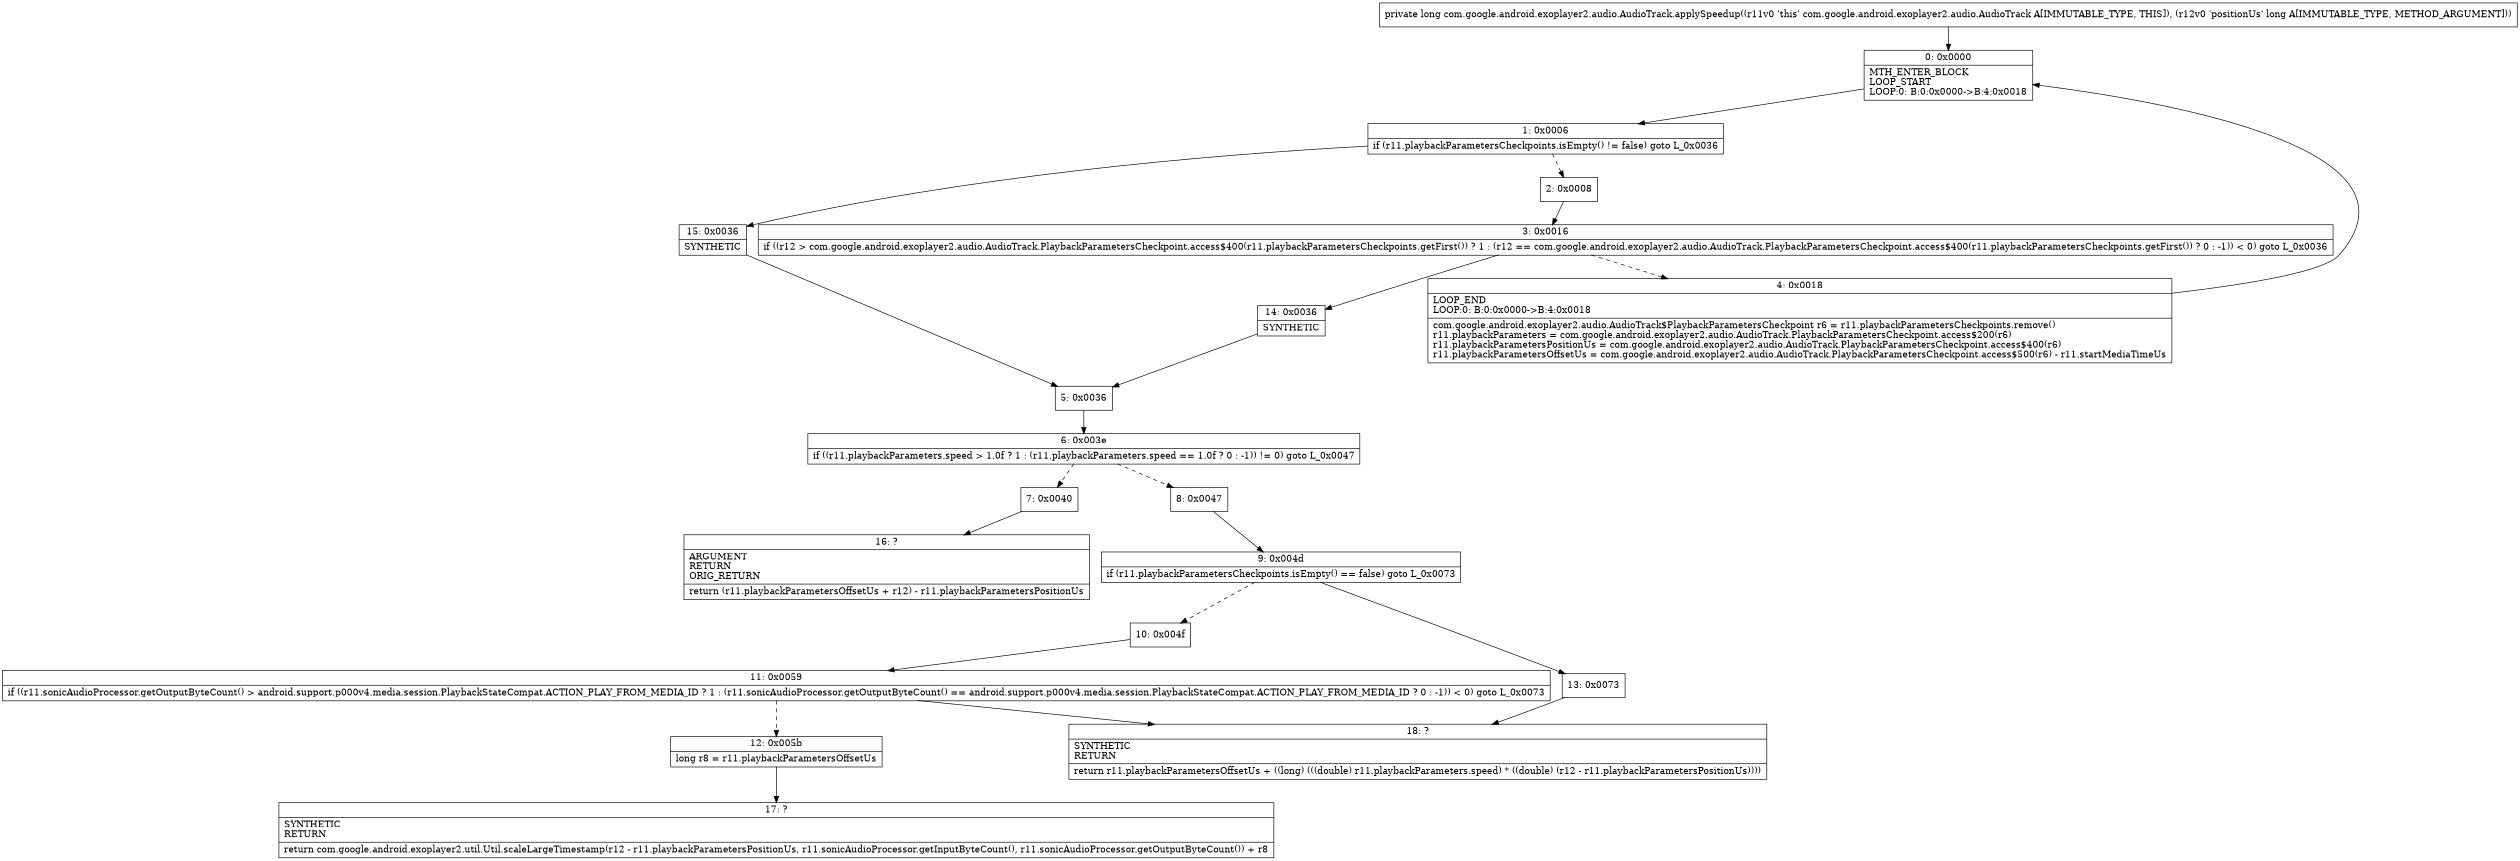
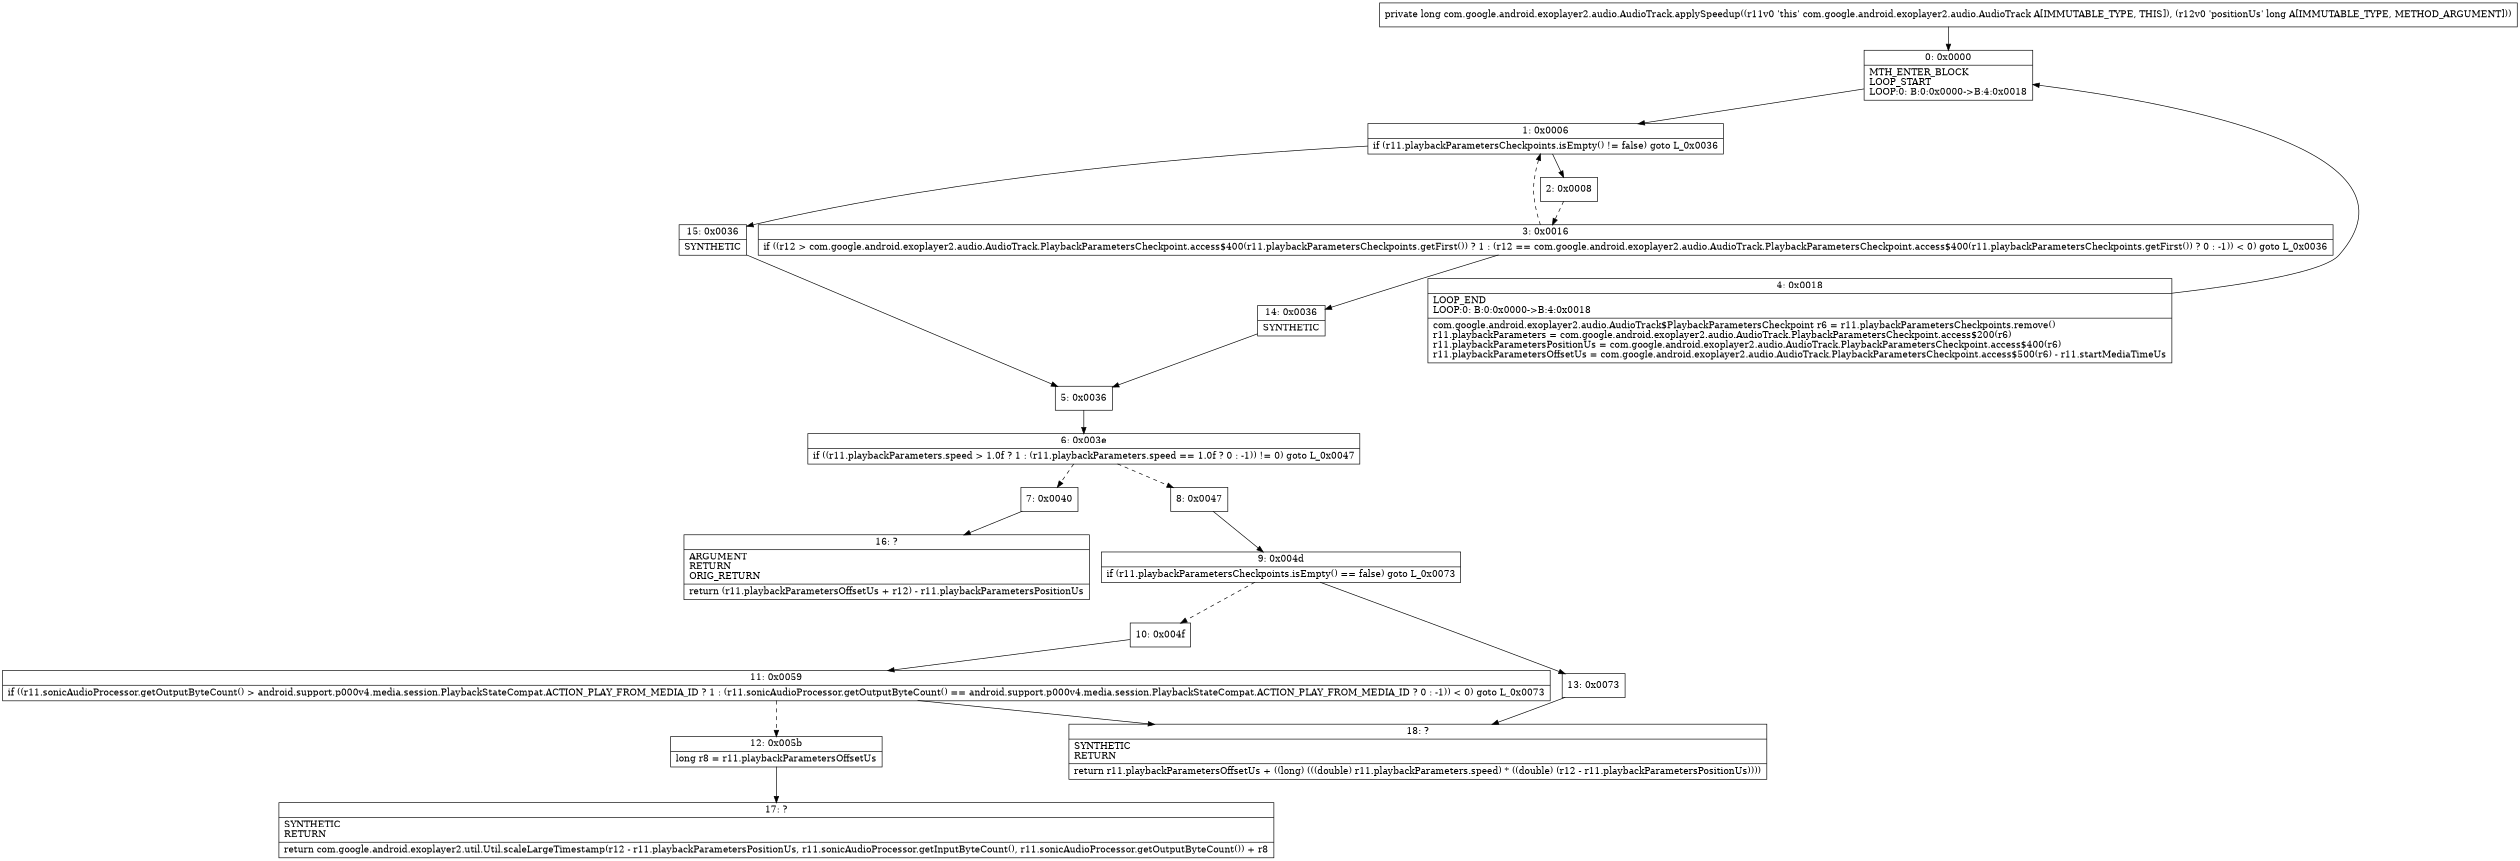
(1557, 163) -> (1557, 163)
(1559, 210) -> (1559, 210)
(1626, 266) -> (1534, 193)
